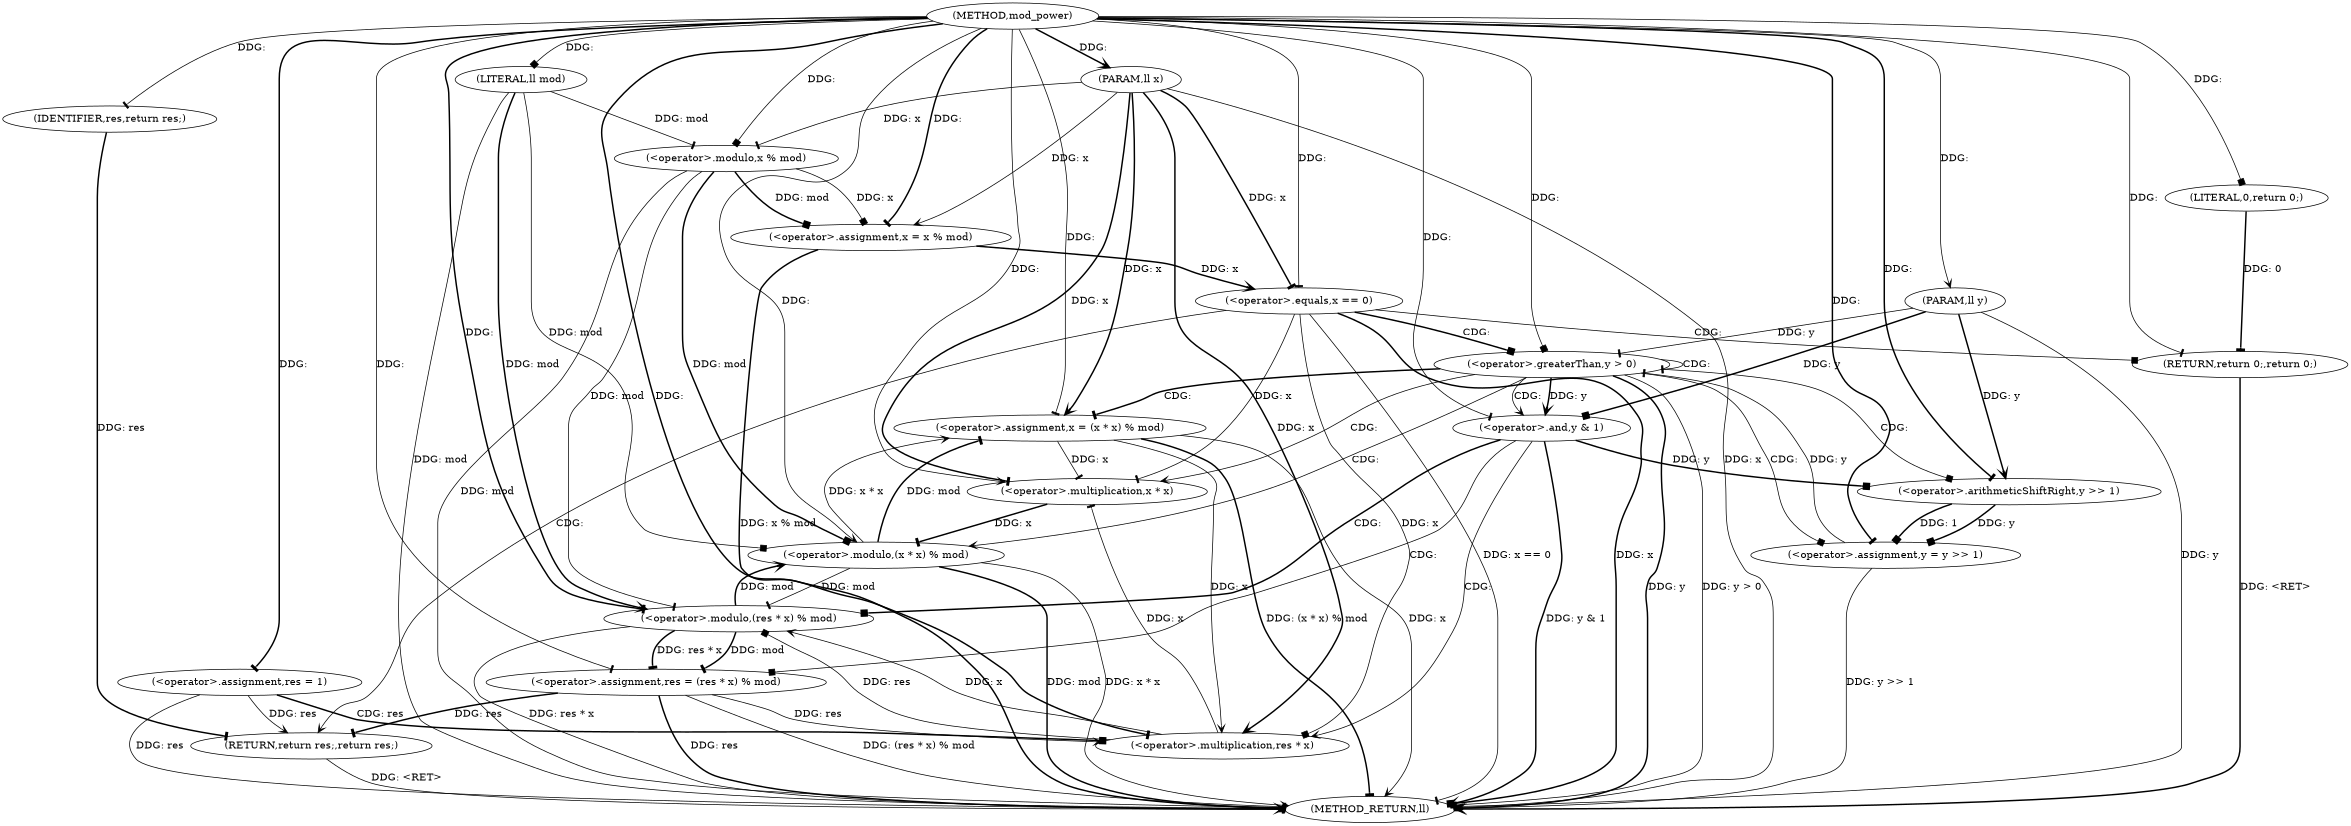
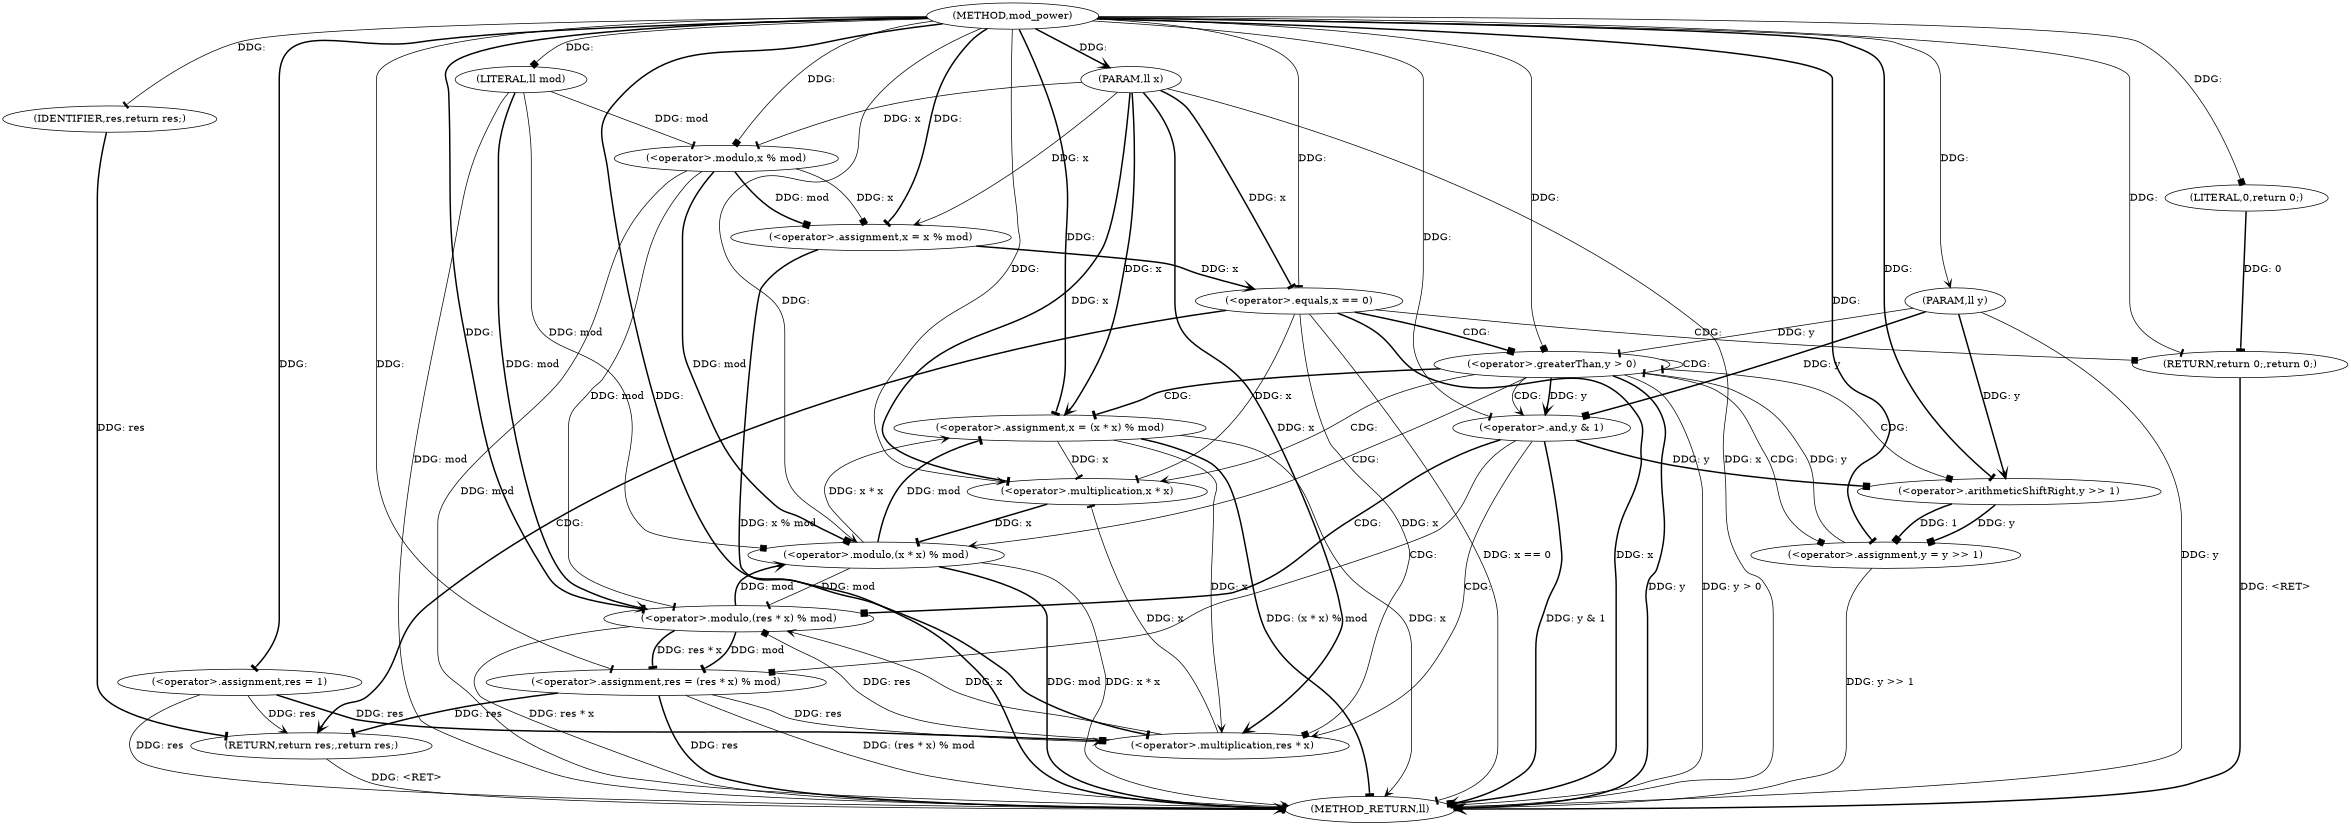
(1067, 217) -> (1067, 217)
(730, 437) -> (730, 438)
(380, 714) -> (380, 714)
